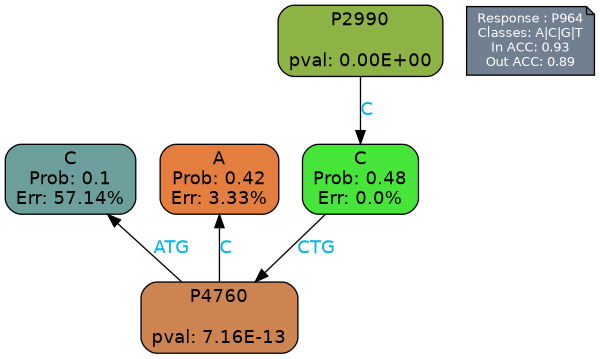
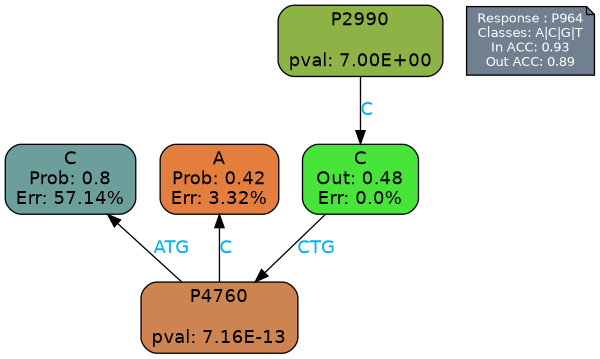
(360, 41) -> (360, 41)
(71, 179) -> (71, 179)
(219, 179) -> (219, 179)
(360, 179) -> (360, 179)
